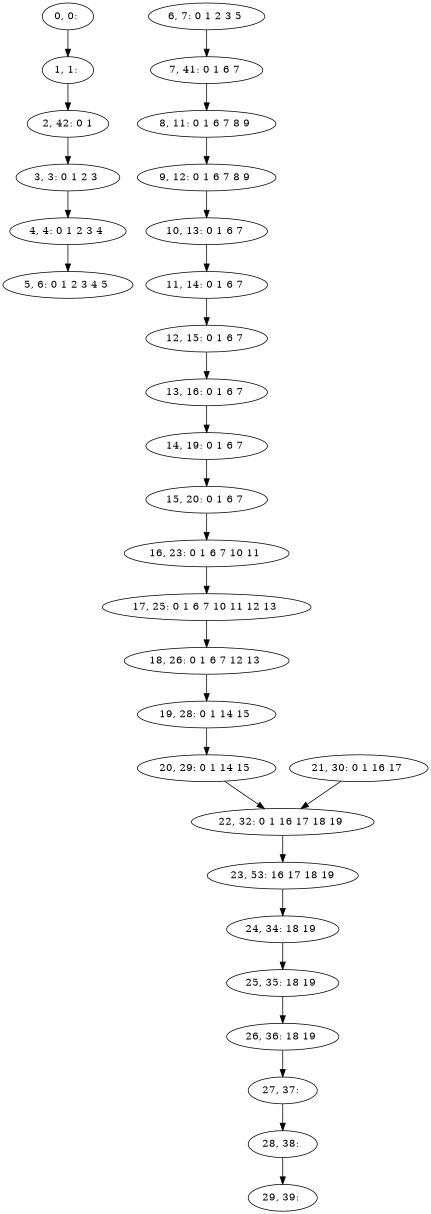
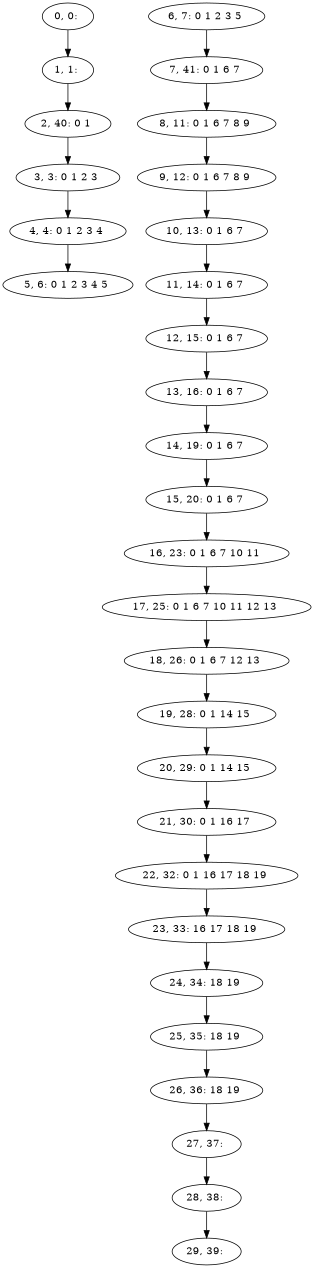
(68, 124) -> (68, 124)
(241, 793) -> (207, 791)
(283, 876) -> (207, 929)
